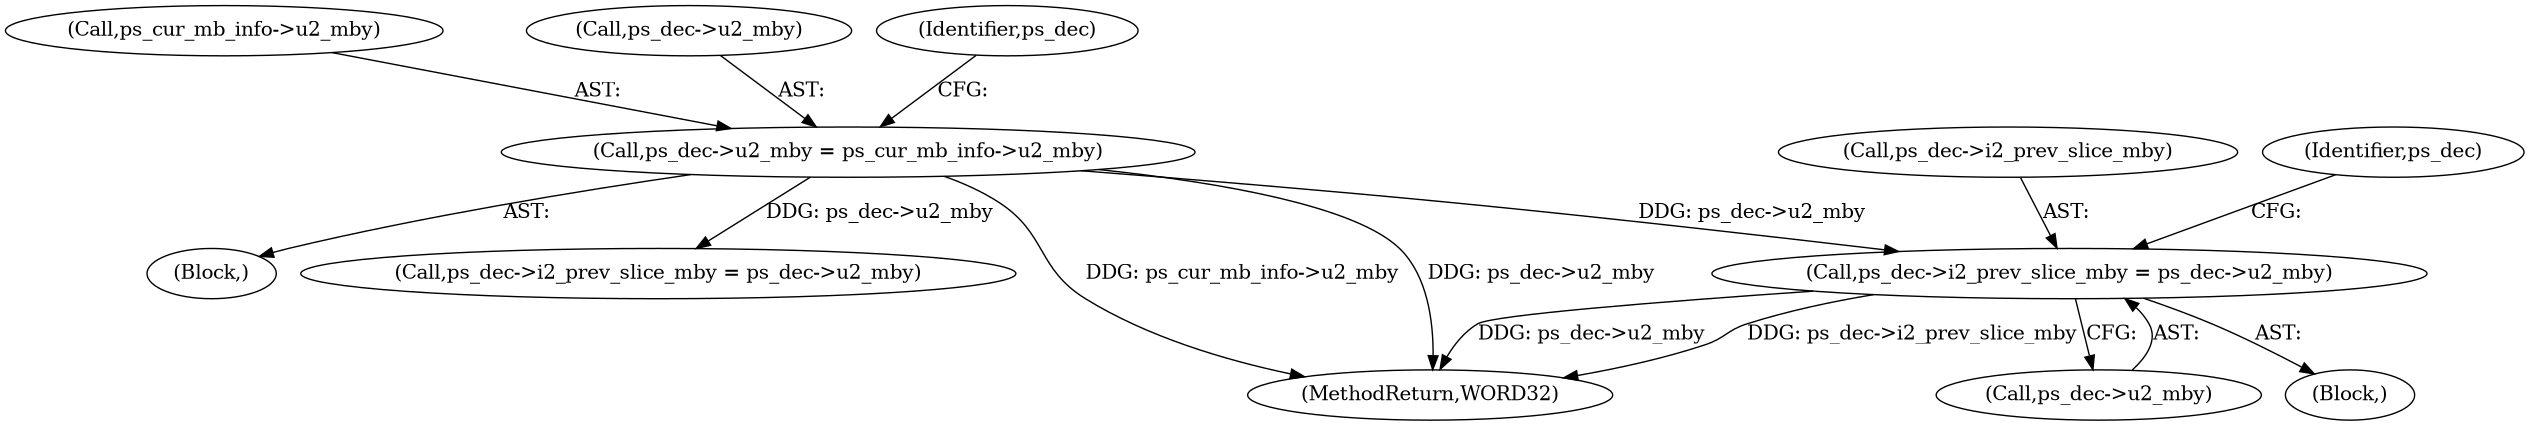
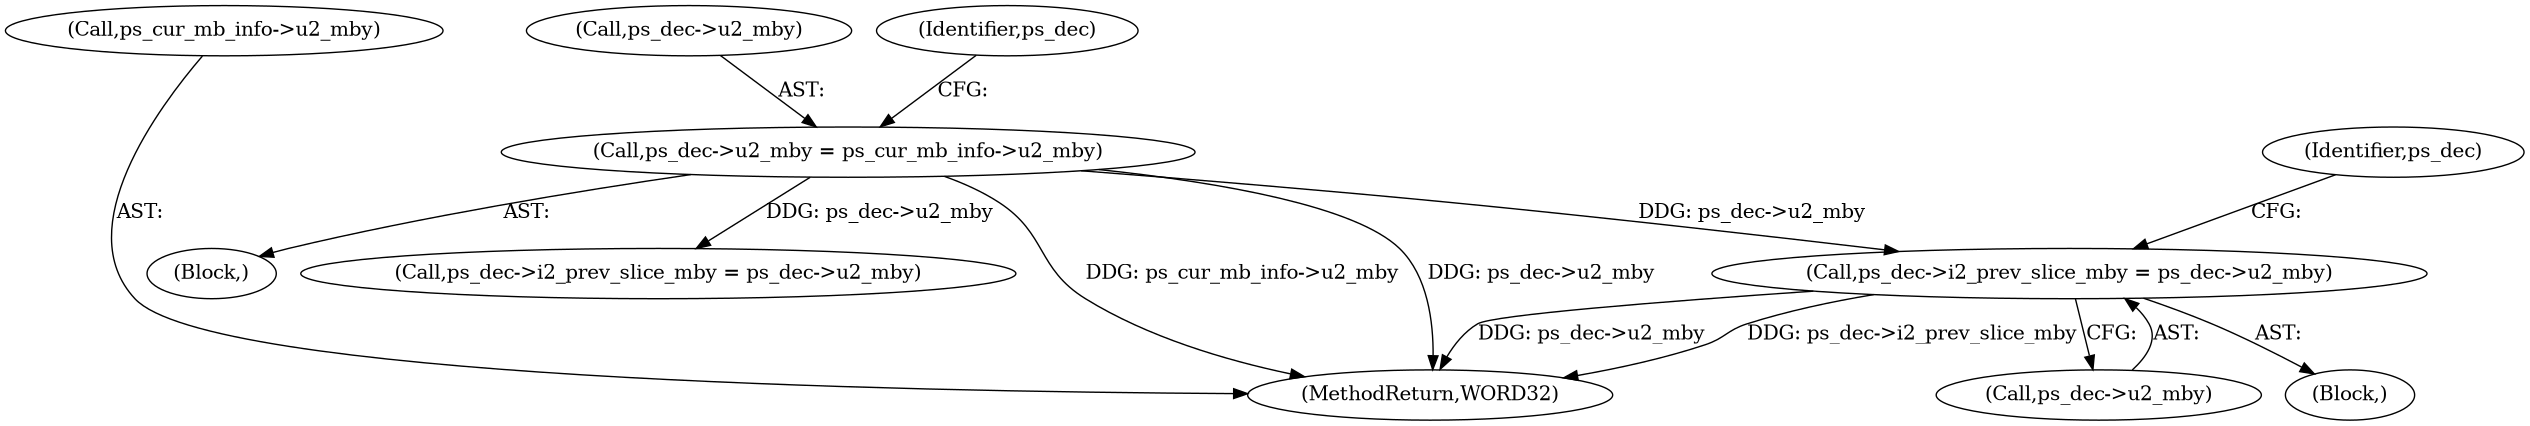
(525, 89) -> (543, 372)
(2008, 152) -> none
